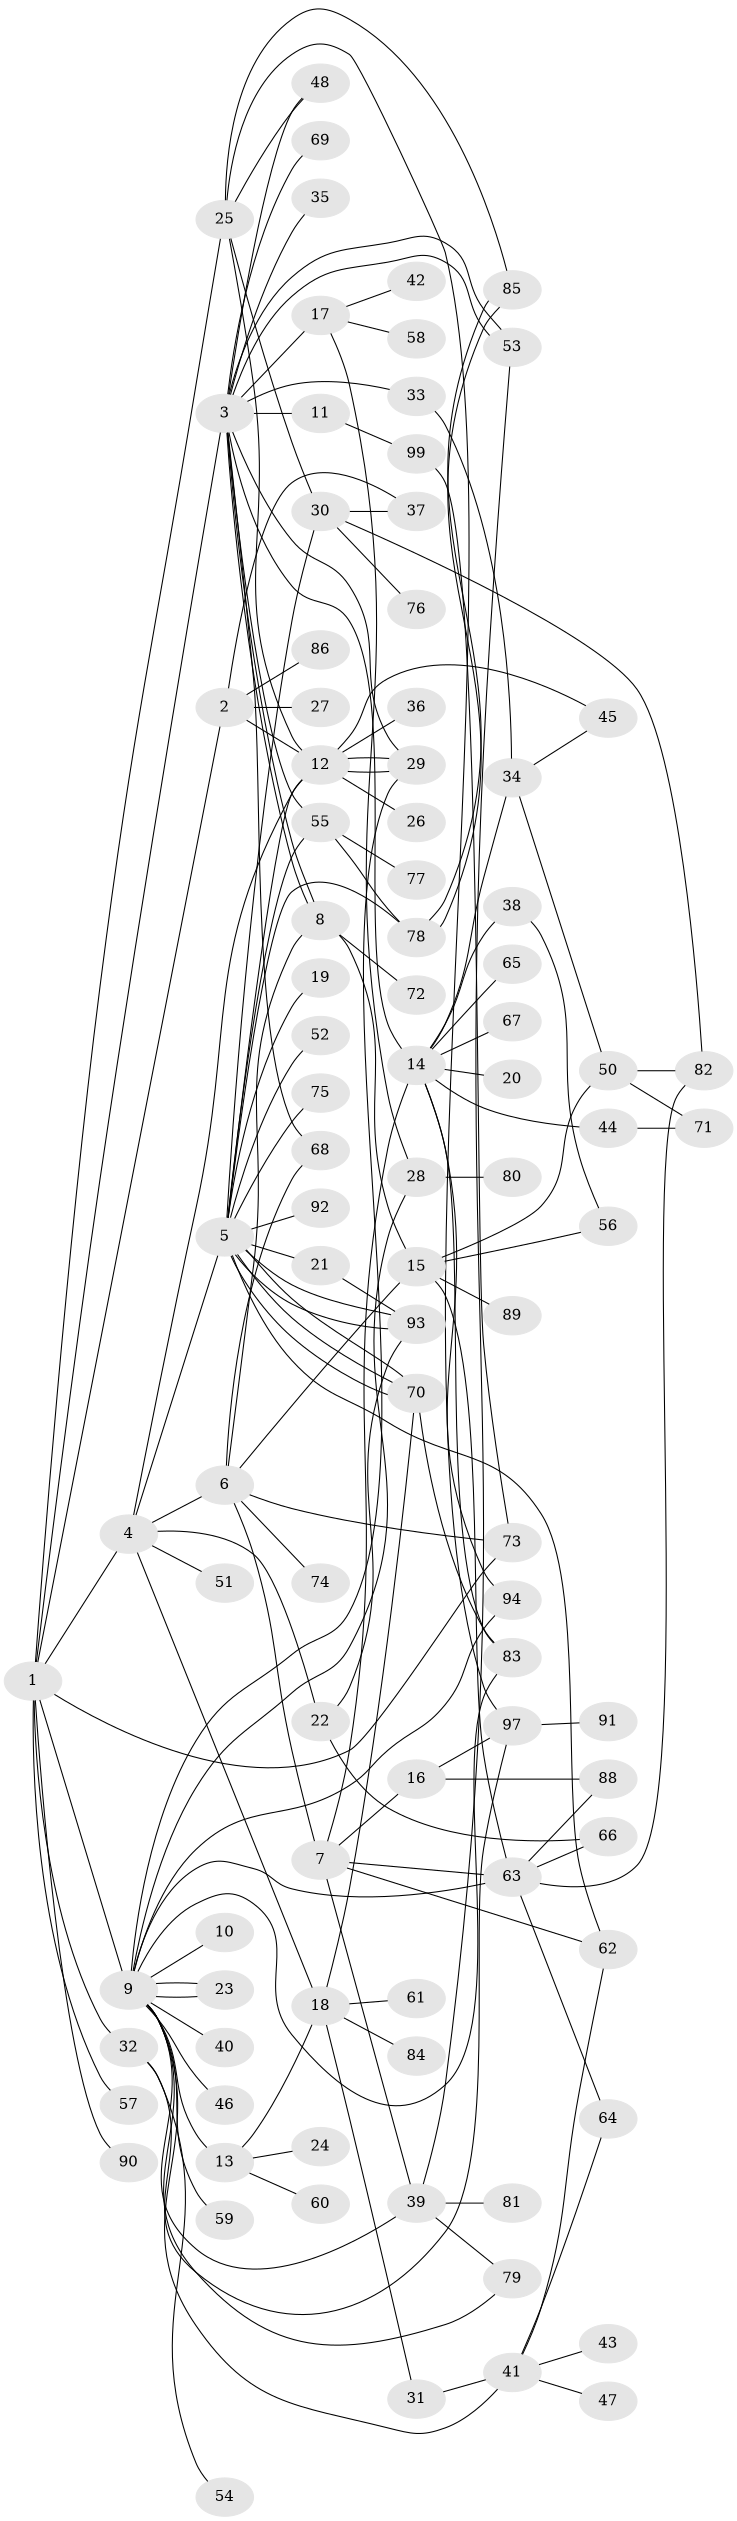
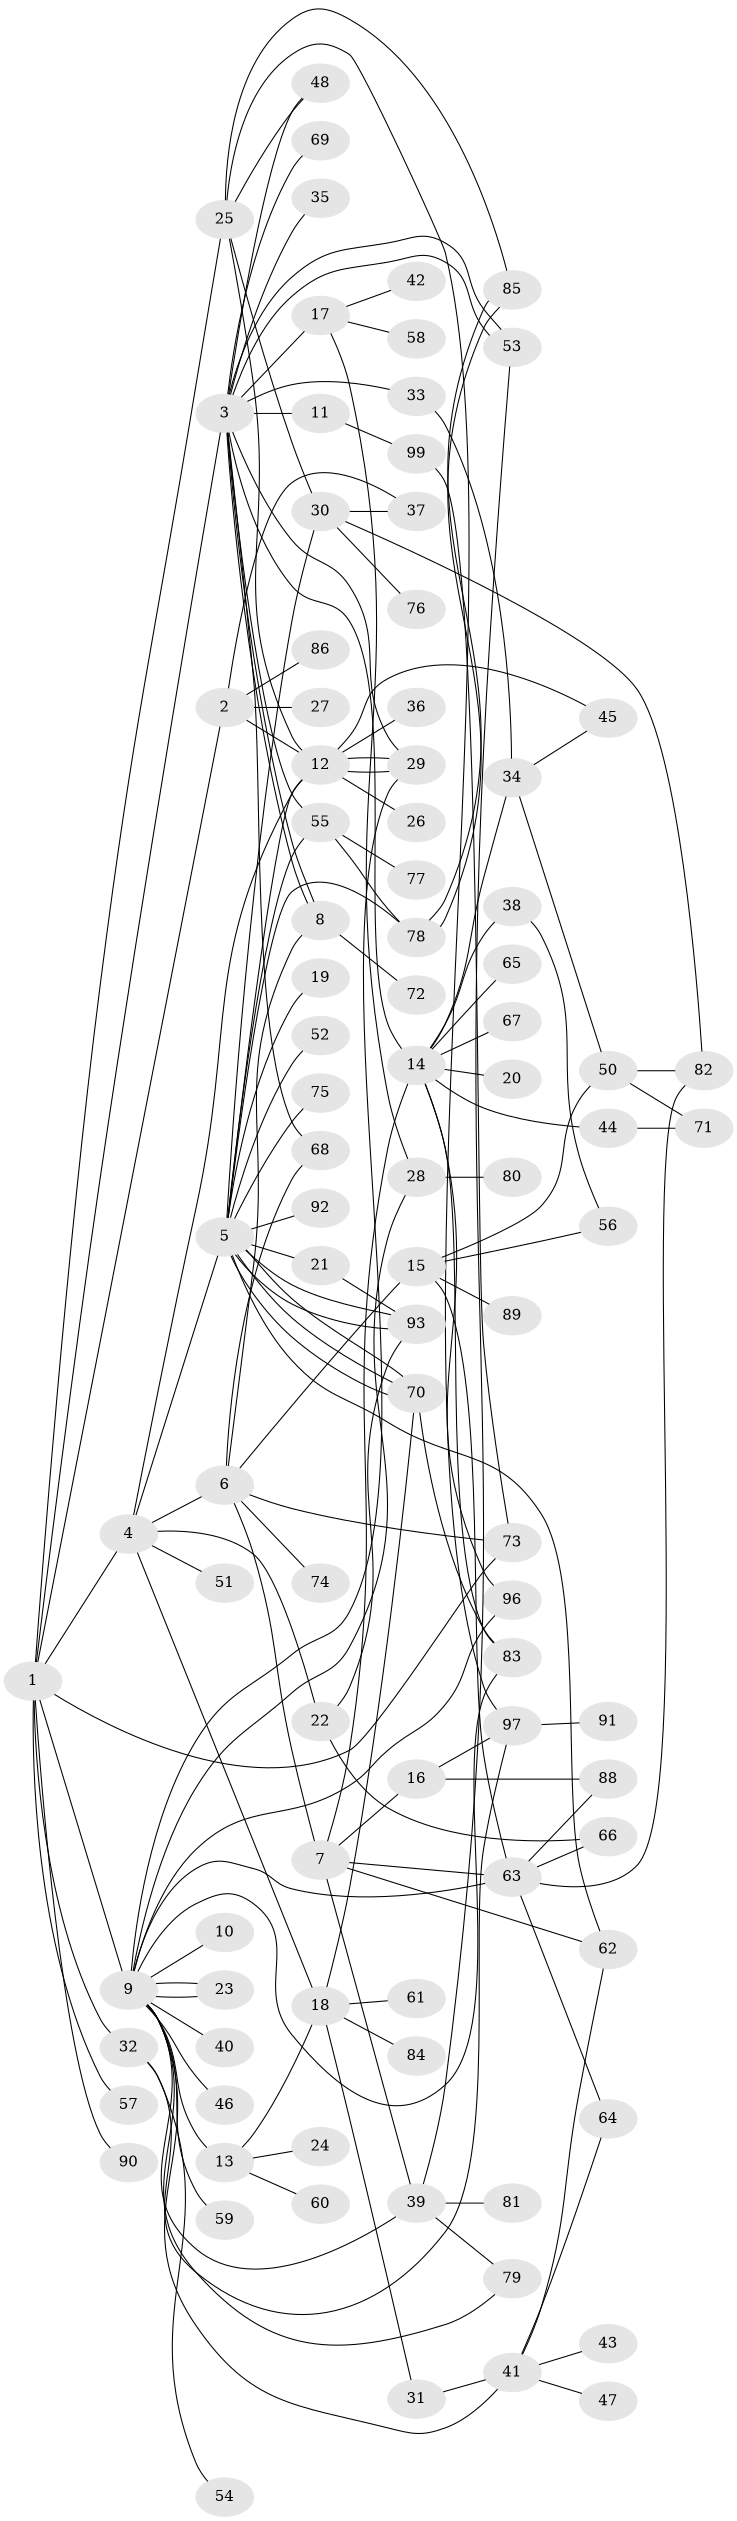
(375, 1091) -> none
(512, 1600) -> (512, 1600)
